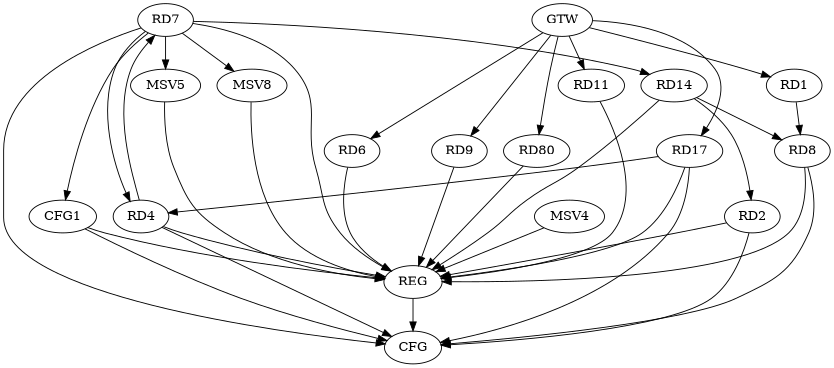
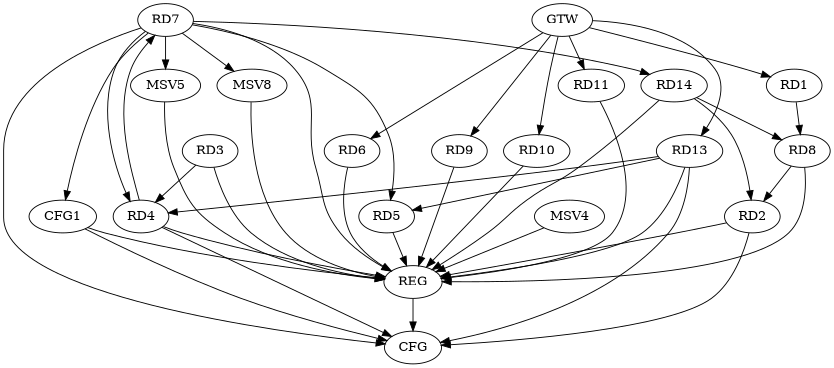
none -> (210, 151)
(537, 151) -> (537, 151)
(690, 151) -> (690, 151)
none -> (387, 217)
(711, 307) -> (780, 180)
